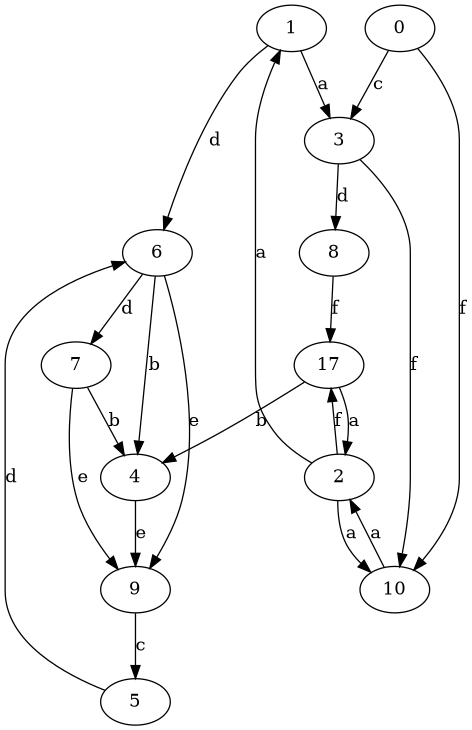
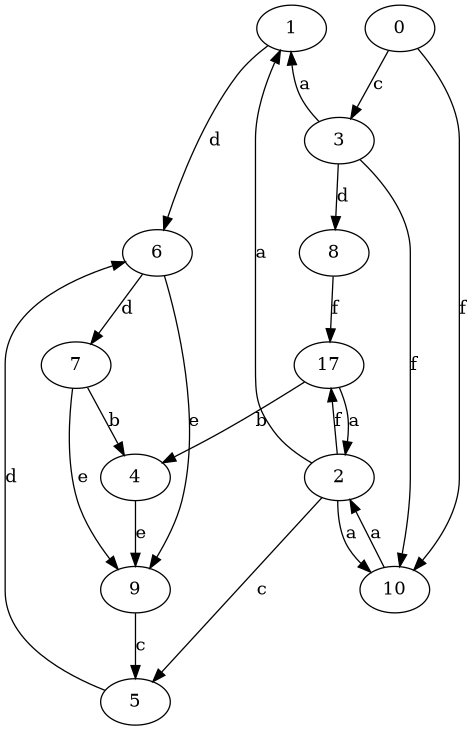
(313, 78) -> (300, 96)
(147, 359) -> none
none -> (242, 585)
